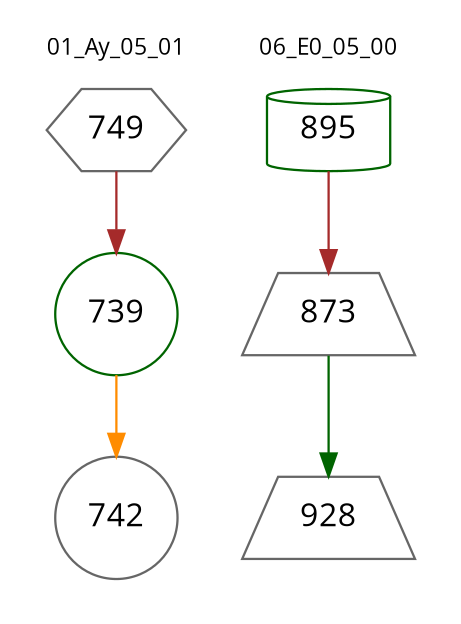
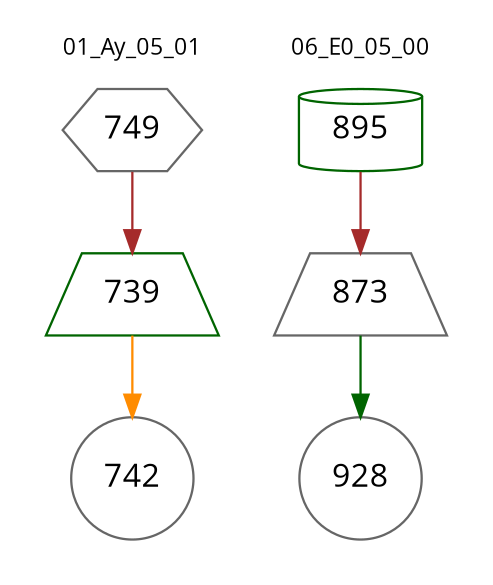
(116, 314) -> (132, 294)
(329, 518) -> (361, 478)
